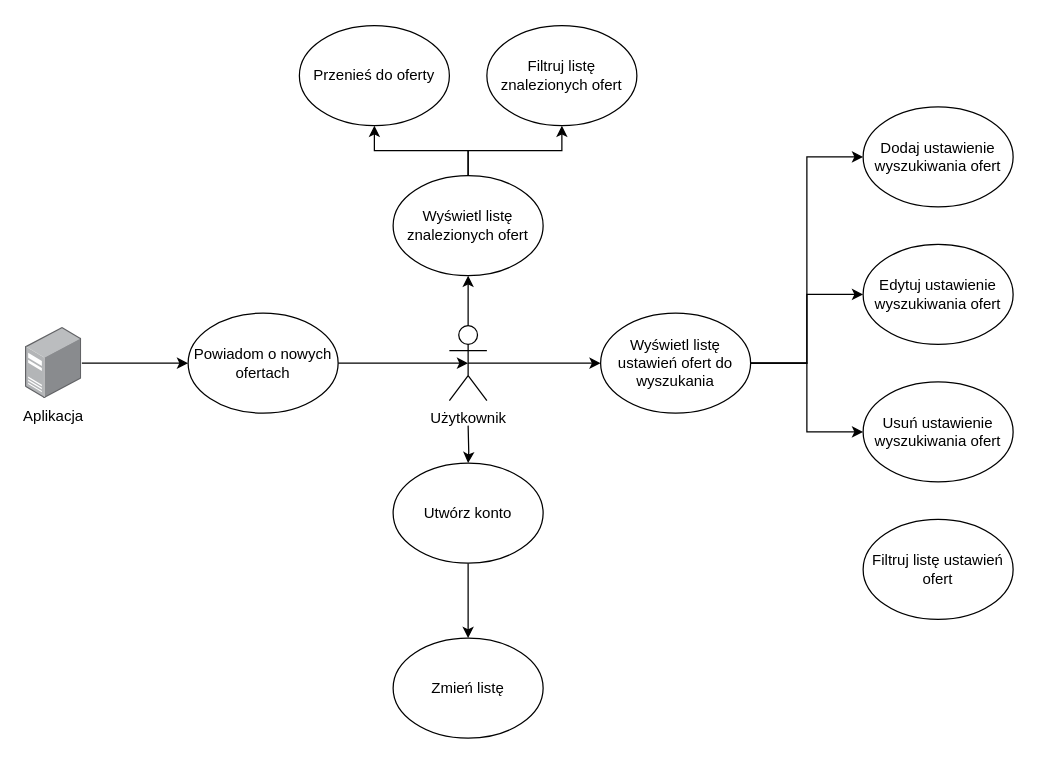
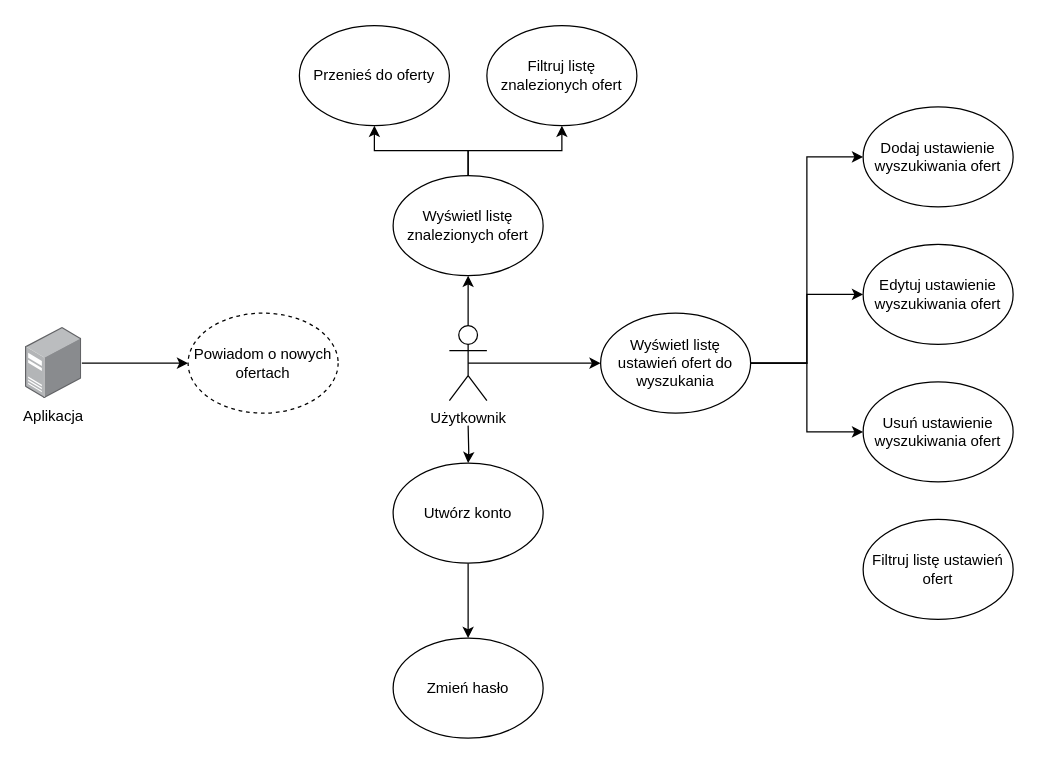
(263, 363) -> (263, 363)
(399, 363) -> none
(468, 688) -> (468, 688)
